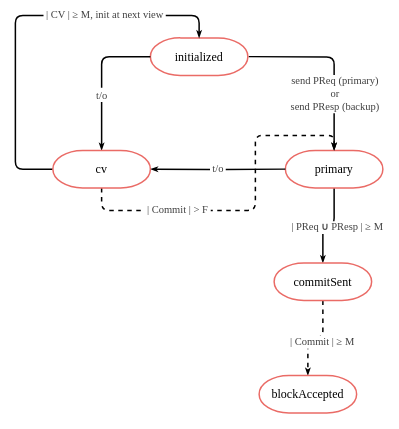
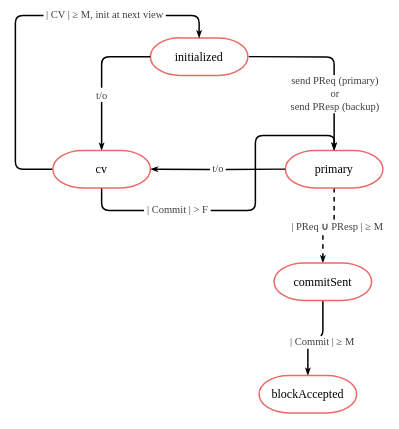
(255, 158) -> (255, 158)
(334, 206) -> (334, 206)
(323, 319) -> (323, 319)
